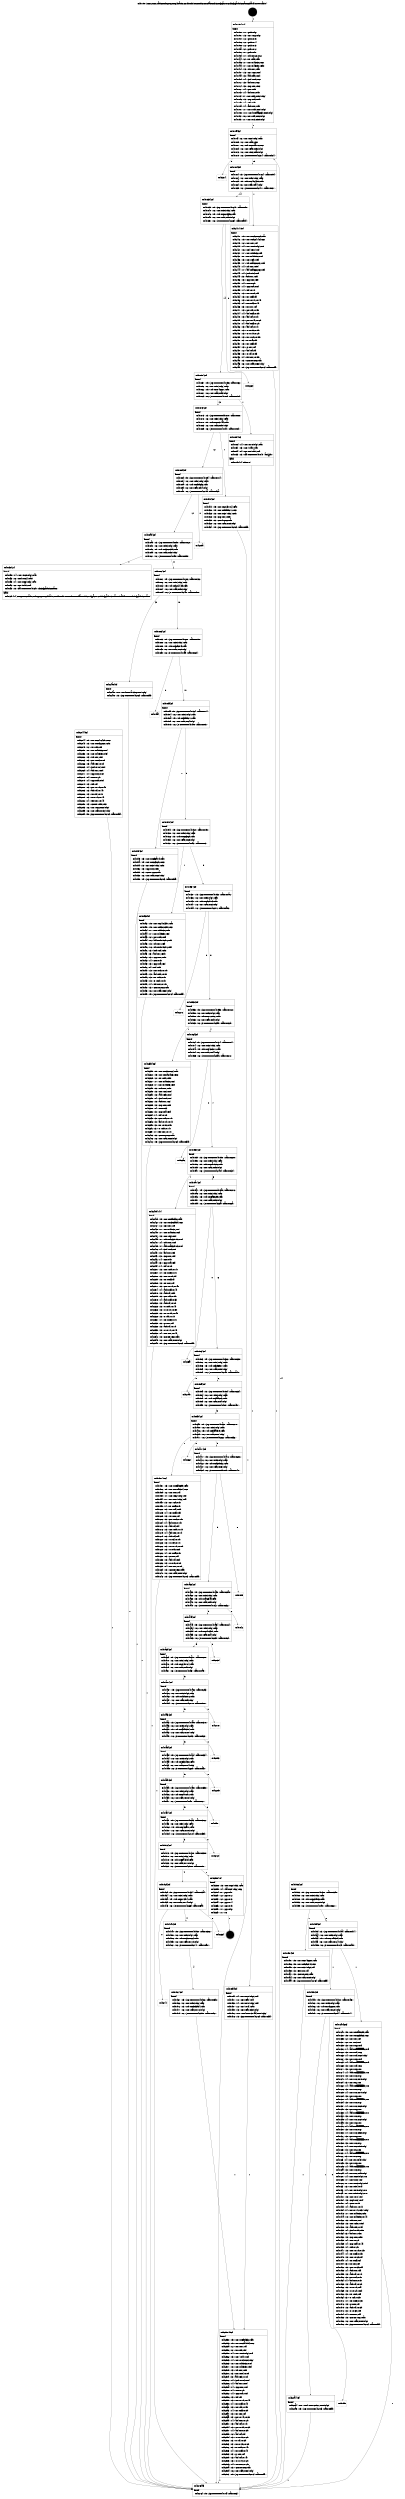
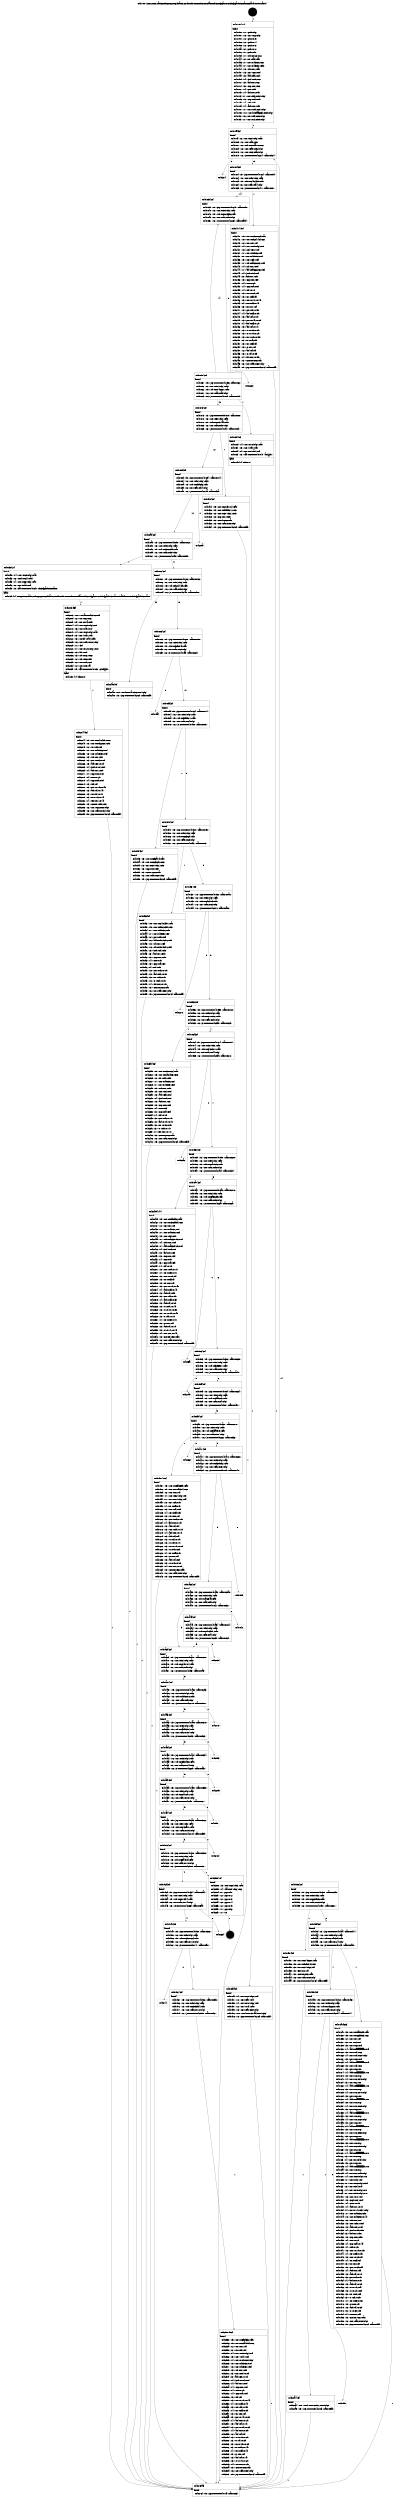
(222, 298) -> (211, 299)
none -> (87, 643)
(207, 1611) -> (177, 1627)
(159, 1953) -> (173, 1974)
(246, 2174) -> (266, 2263)
